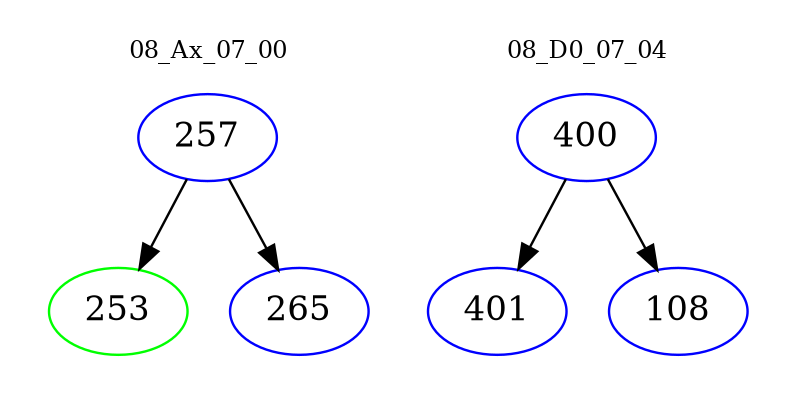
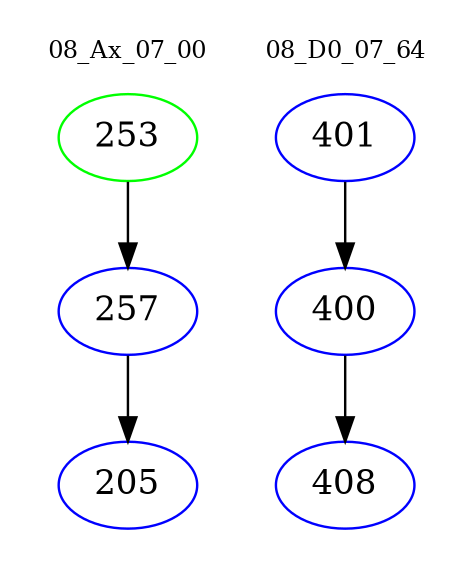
(588, 52) -> (346, 52)
(169, 213) -> (128, 213)
(548, 213) -> (345, 213)
(299, 311) -> (128, 485)
(678, 311) -> (345, 485)
